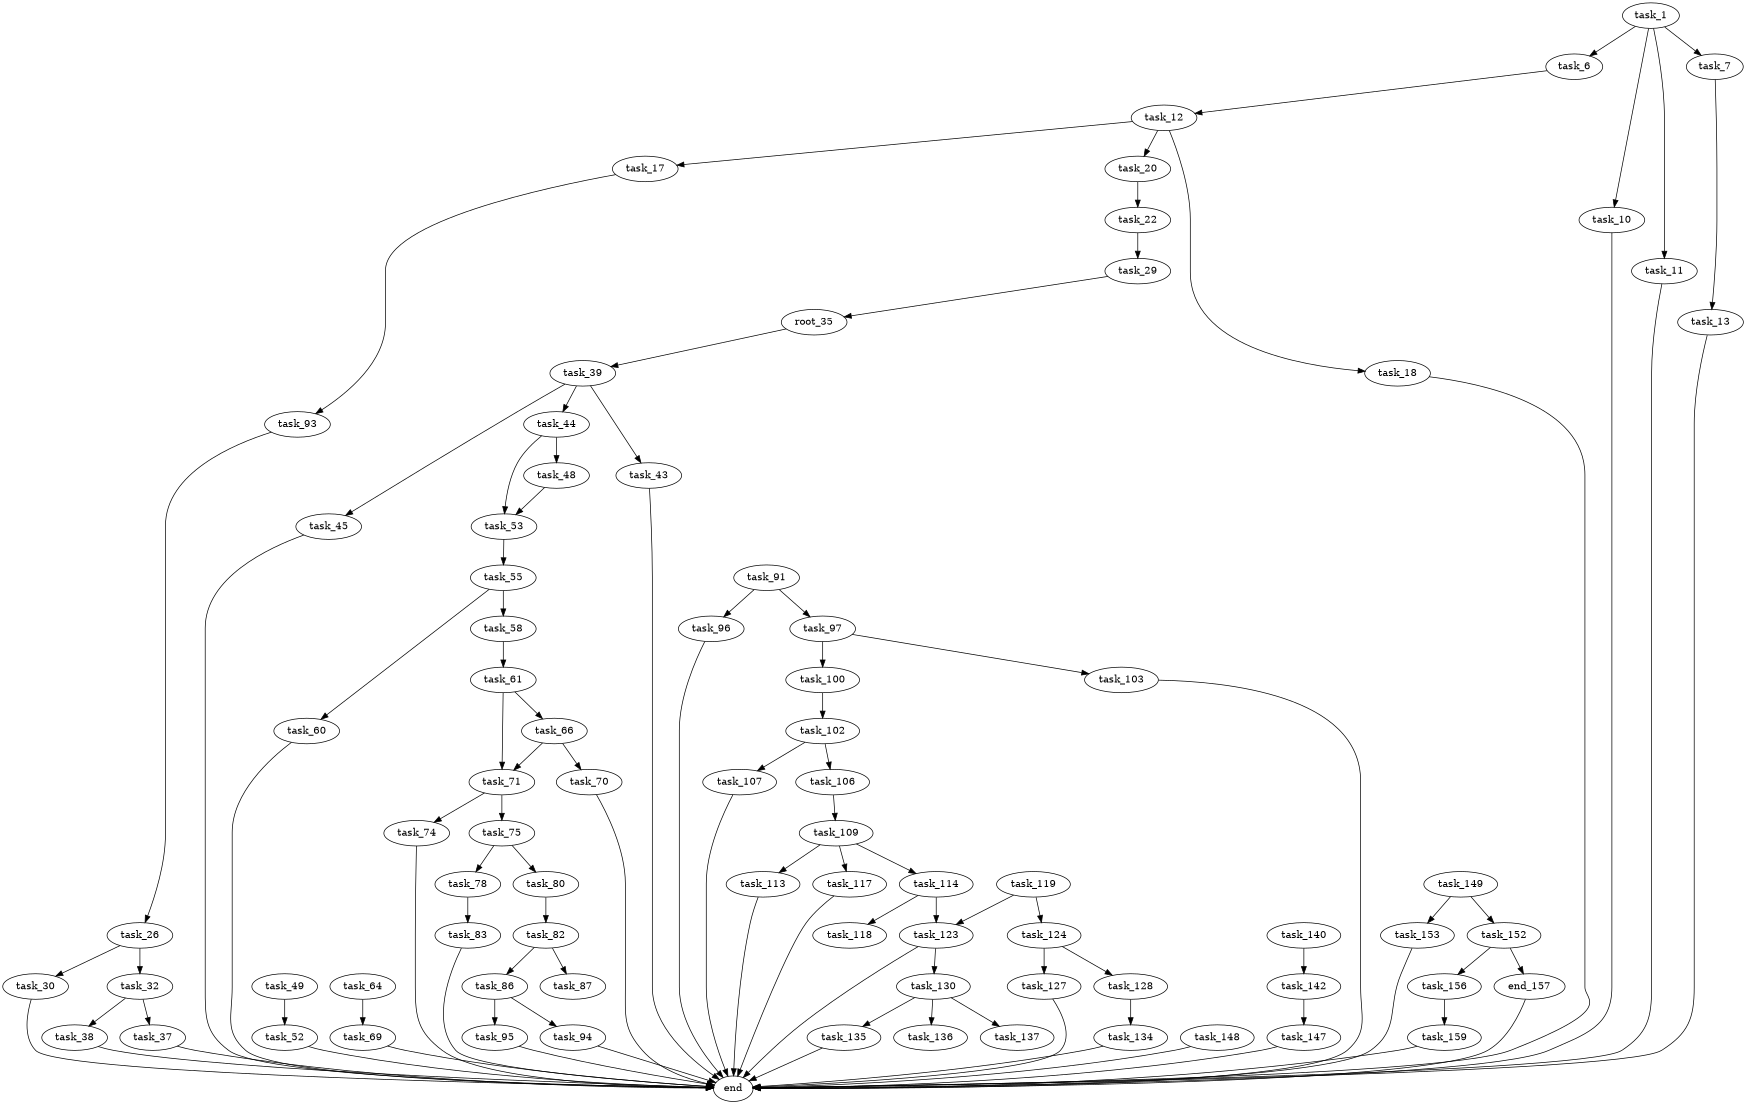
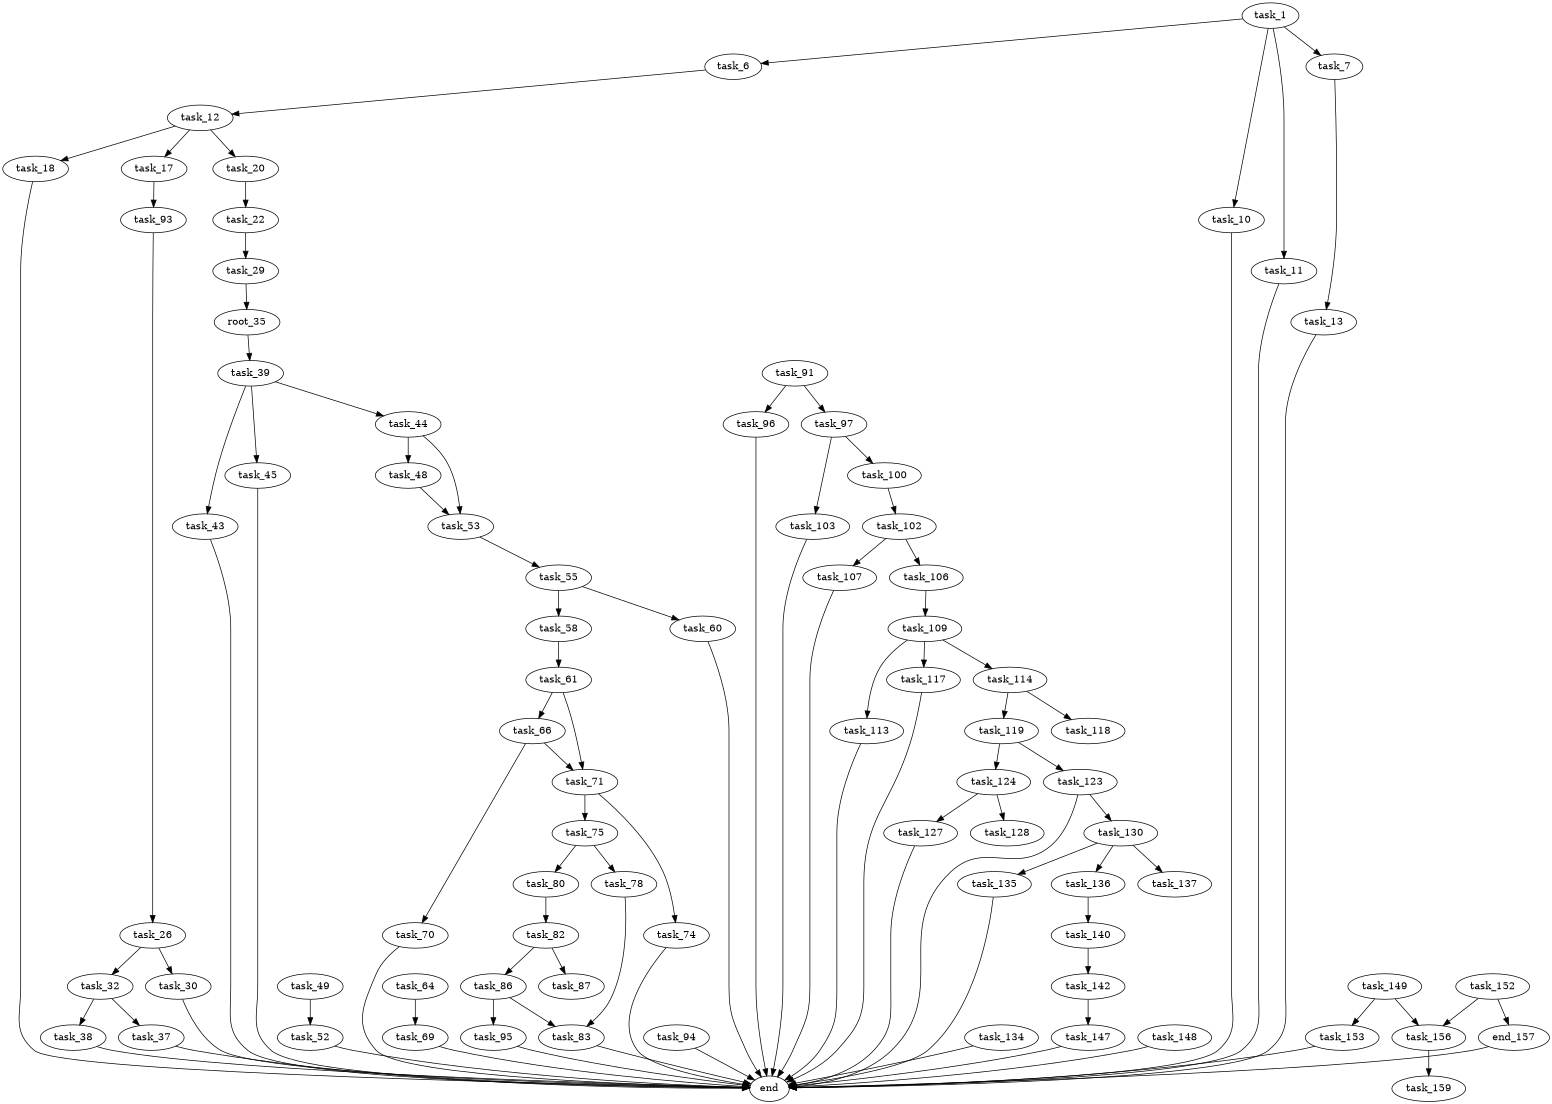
(936, 906) -> (1006, 702)
none -> (1088, 906)
(1480, 907) -> (1404, 1009)
(1131, 1009) -> none
(531, 1010) -> (529, 1010)
(1238, 1070) -> none
